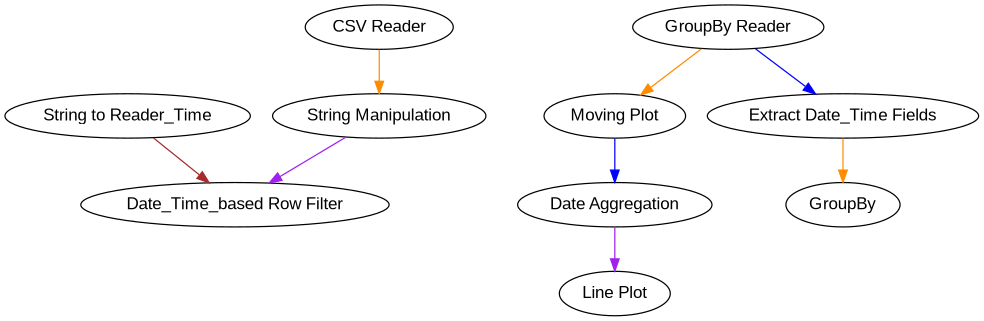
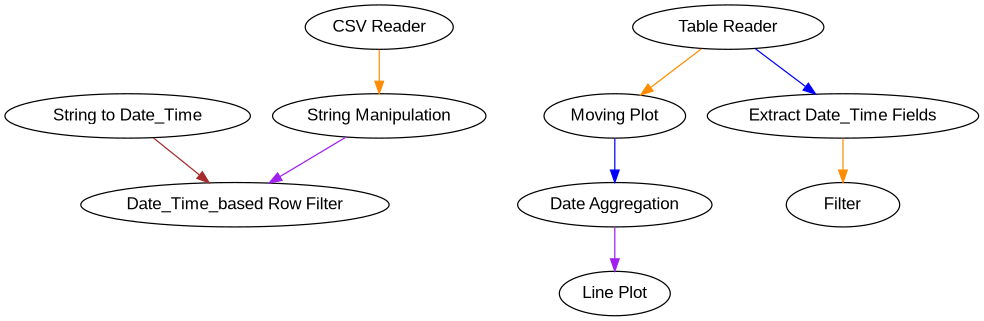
(728, 27) -> (728, 27)
(128, 116) -> (128, 116)
(843, 205) -> (843, 205)
